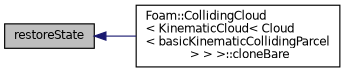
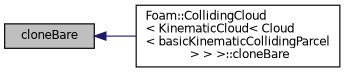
(49, 36) -> (49, 36)
